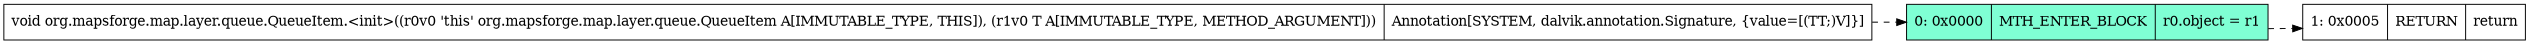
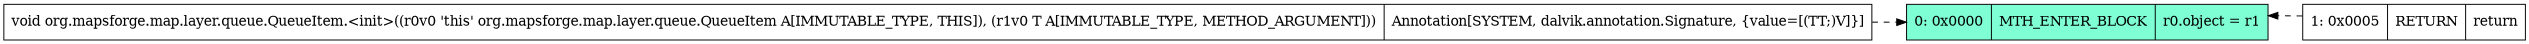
(2280, 29) -> (2290, 16)
